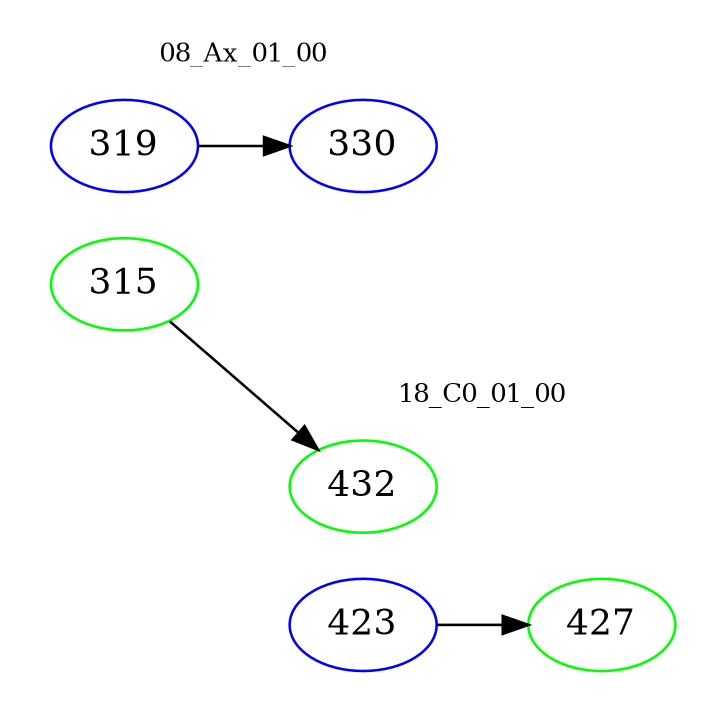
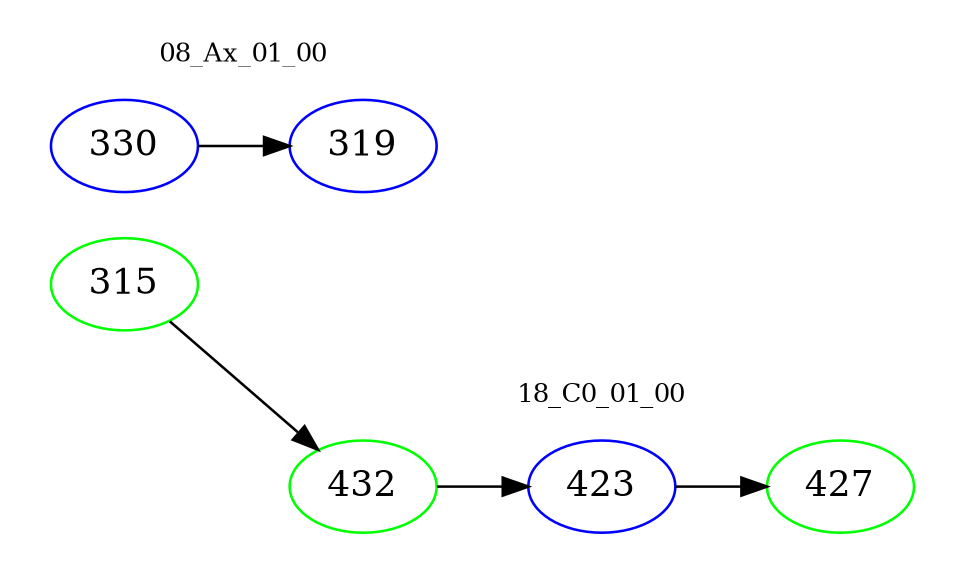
(231, 146) -> (231, 146)
none -> (470, 487)
